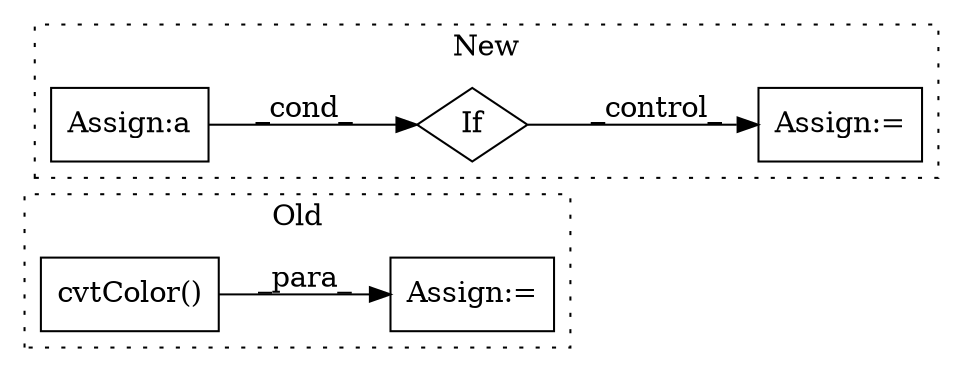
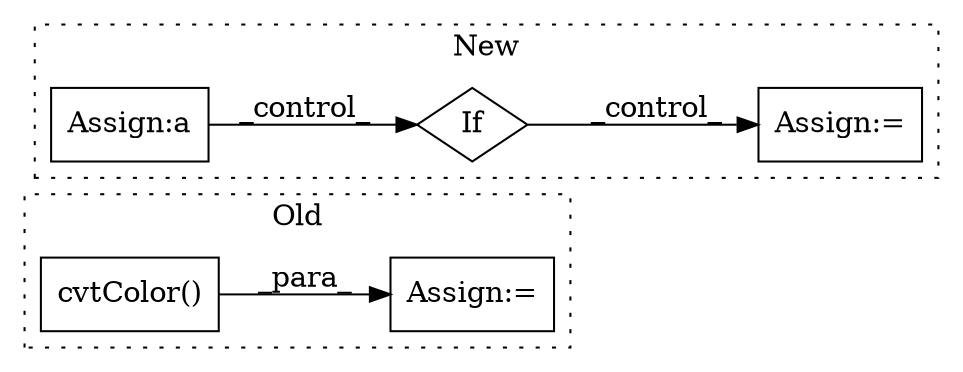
(305, 109) -> (305, 109)
